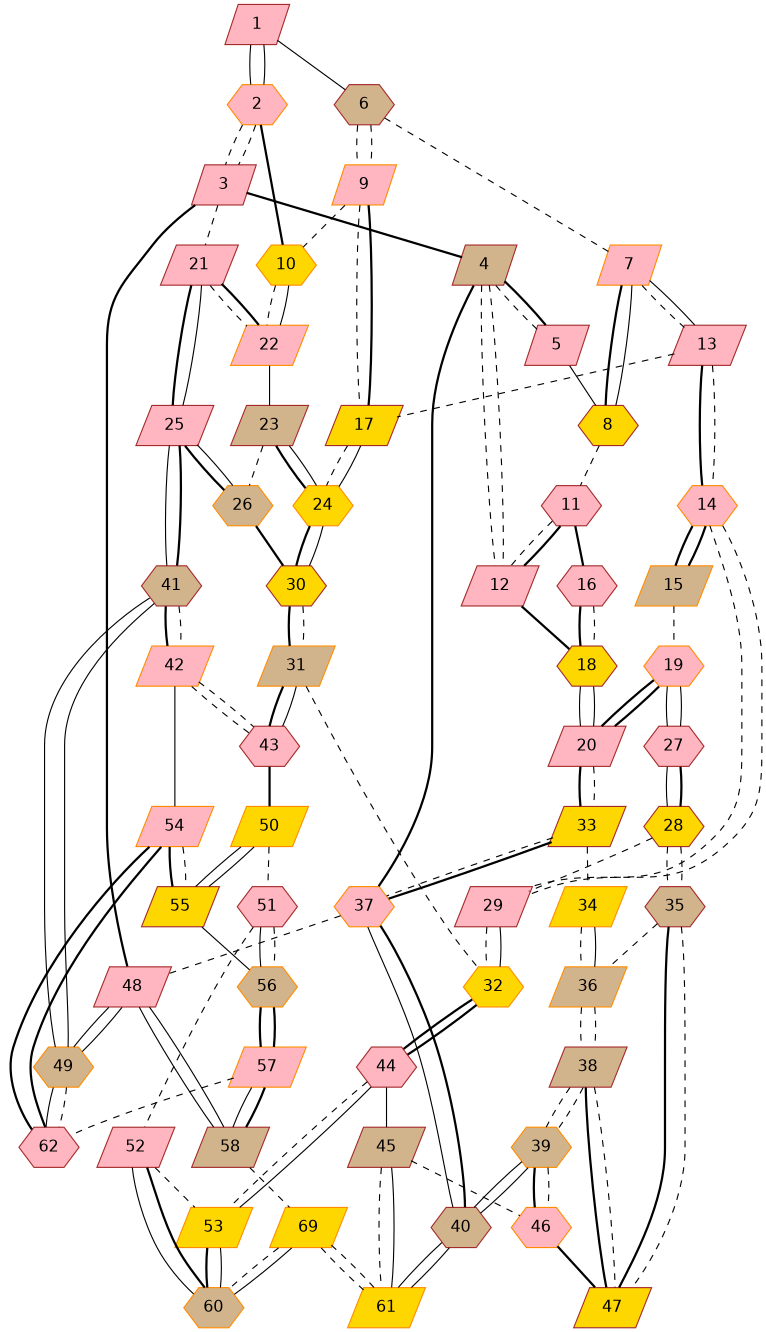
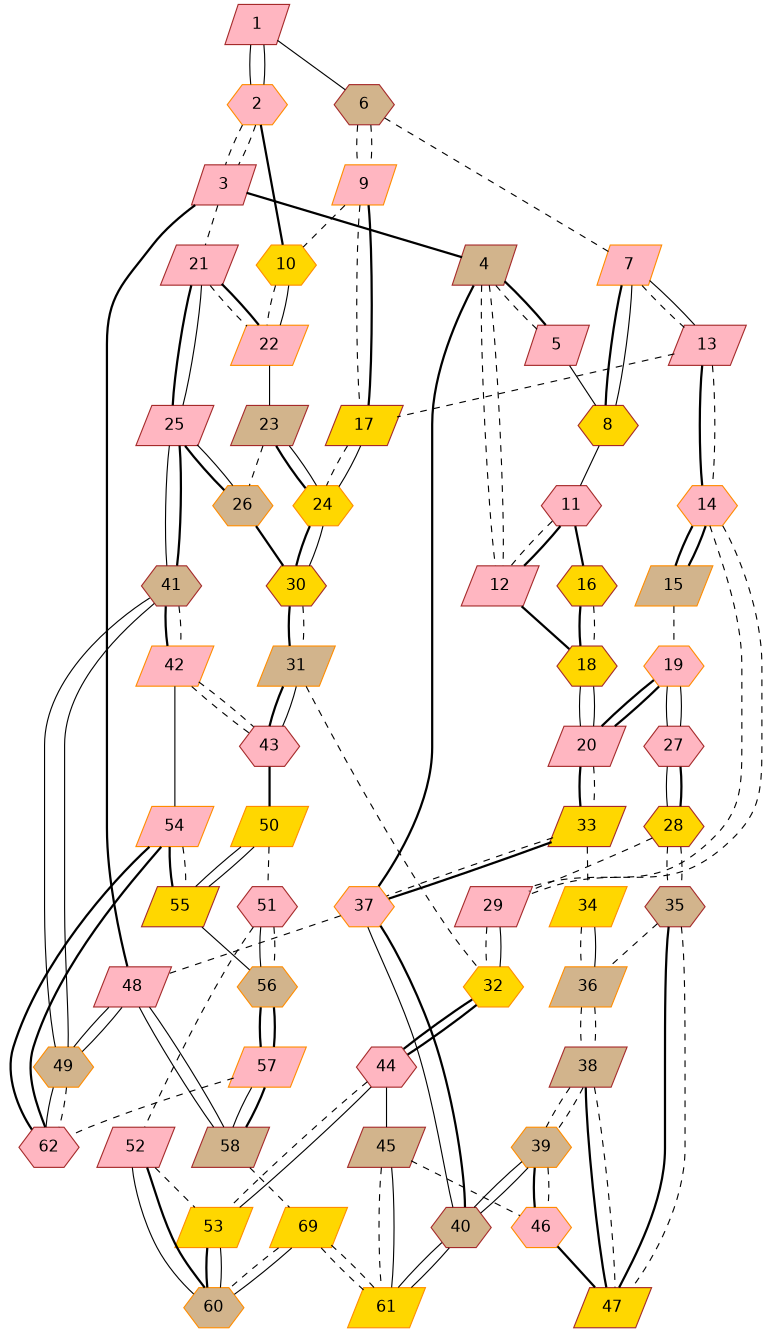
(590, 466) -> (590, 466)
(587, 586) -> (587, 586)
